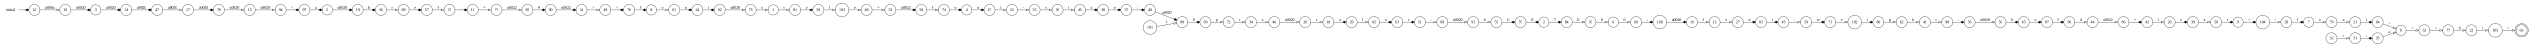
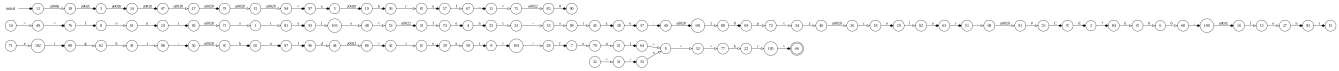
(564, 10) -> none
(1165, 15) -> (679, 26)
(1806, 22) -> none
(2507, 30) -> (782, 49)
